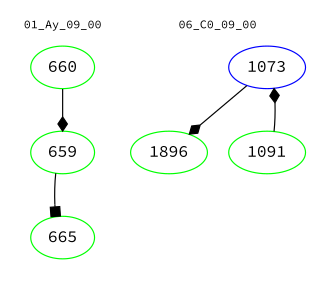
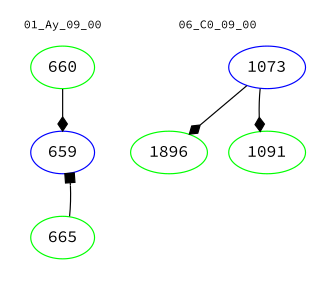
(275, 117) -> (259, 103)
(63, 152) -> (63, 152)
(55, 189) -> (71, 201)
